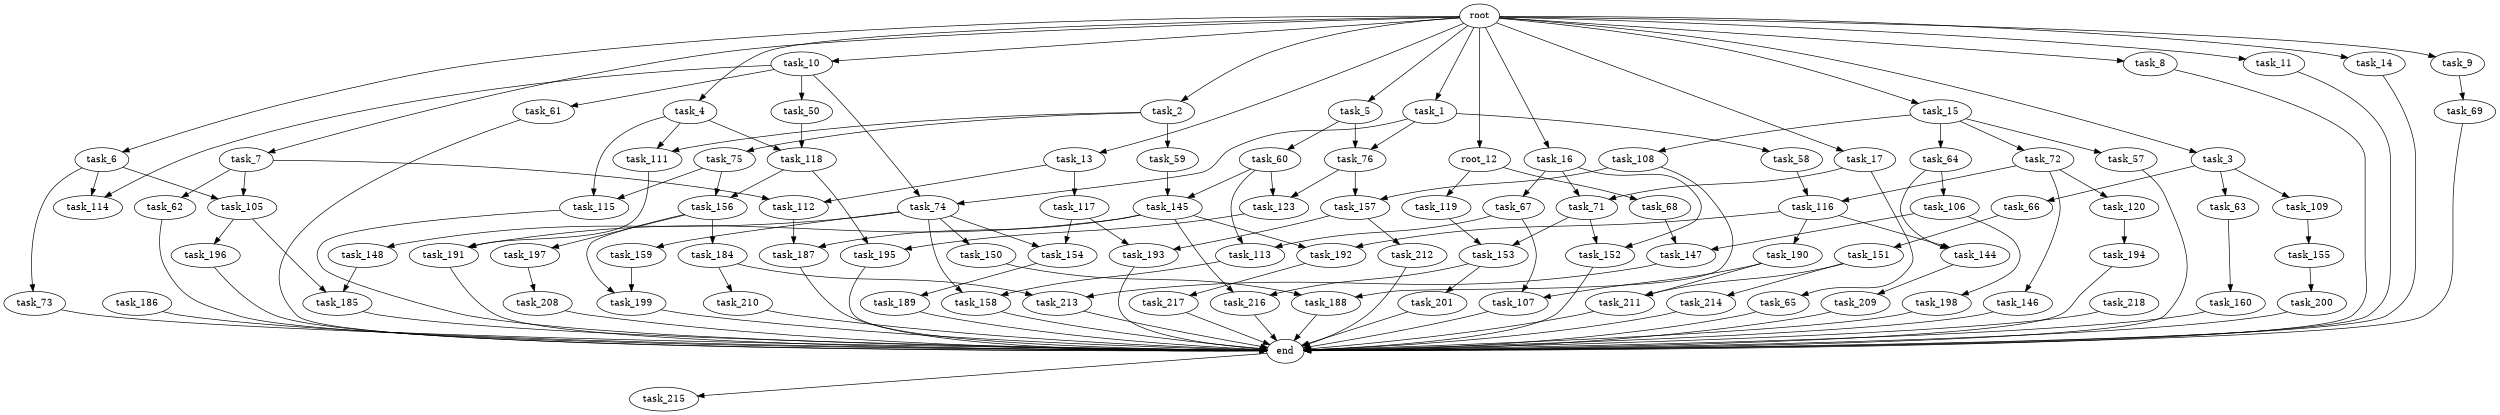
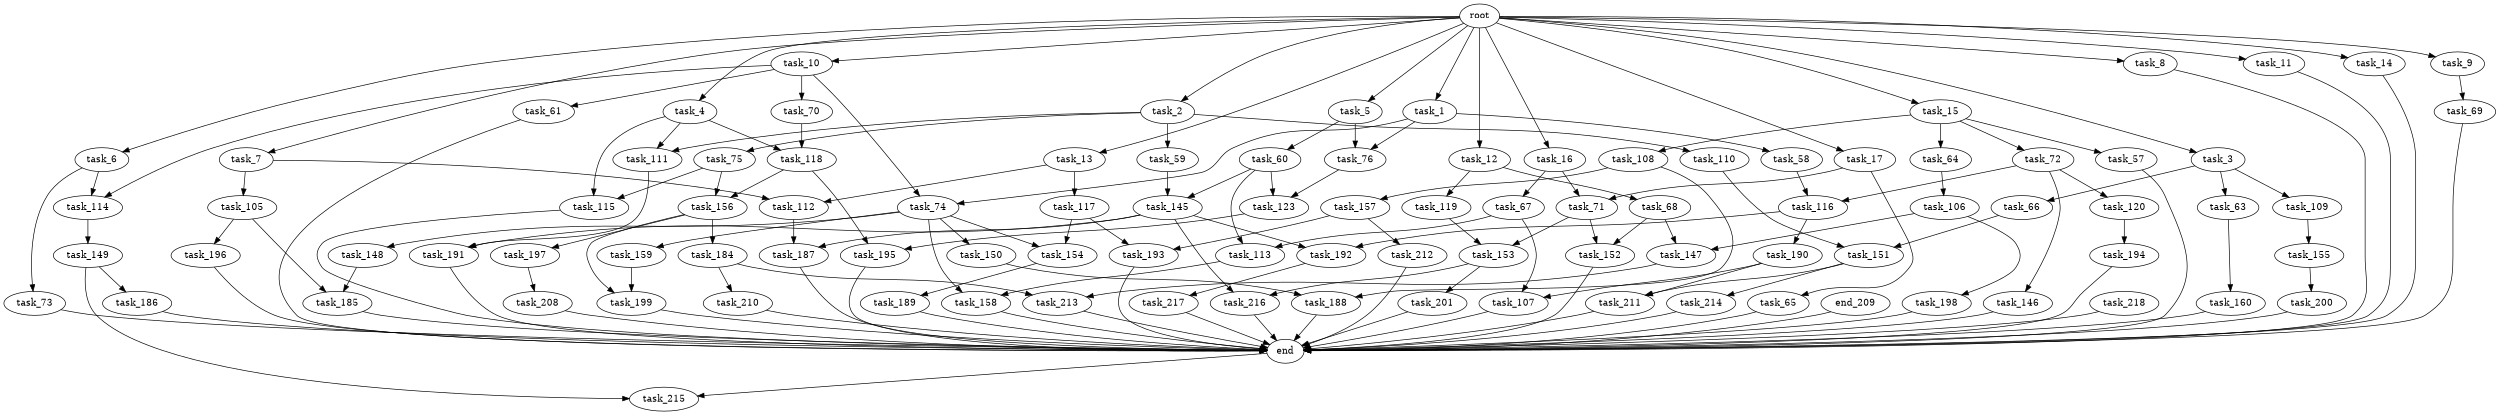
(802, 112) -> (802, 112)
(1480, 160) -> (1480, 160)
none -> (1714, 160)
(1355, 180) -> none
(167, 182) -> none
(1681, 182) -> (1633, 229)
(165, 208) -> none
none -> (88, 255)
(1975, 255) -> none
(1856, 303) -> (1856, 303)
